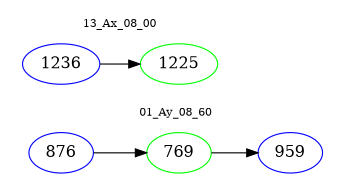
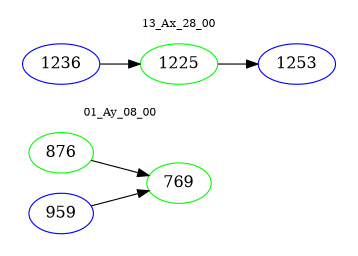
(120, 24) -> (179, 24)
none -> (297, 64)
(176, 113) -> (120, 113)
(61, 153) -> (61, 153)
(229, 153) -> (114, 200)
